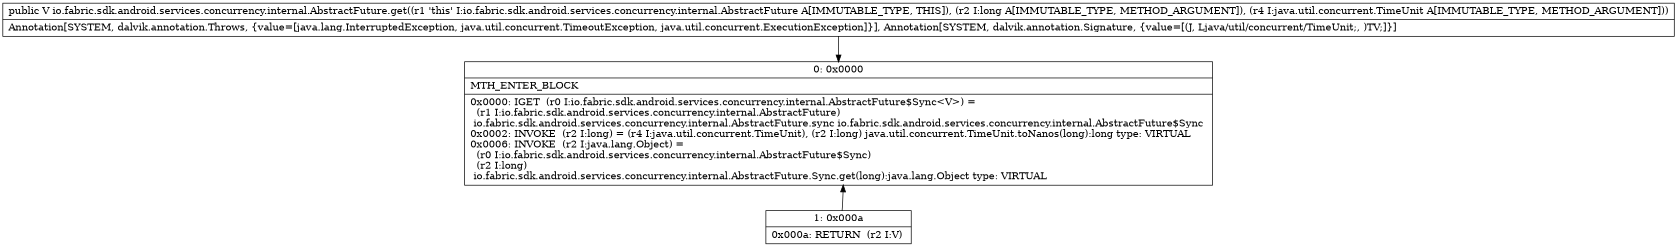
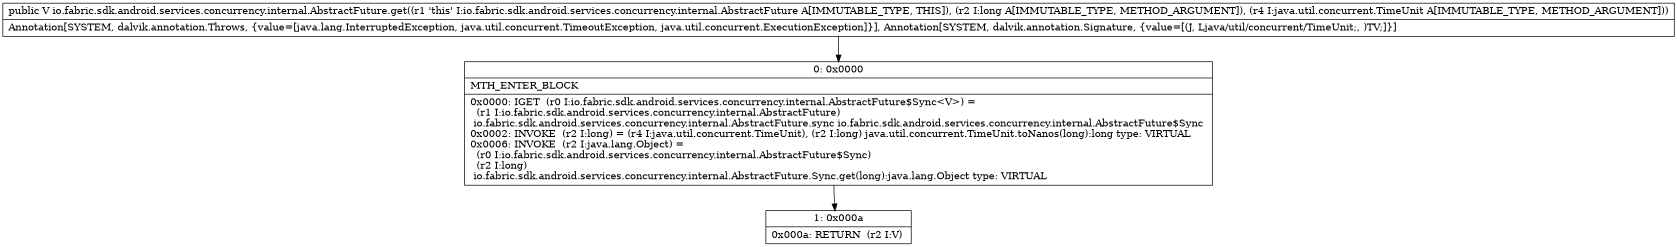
(843, 201) -> (834, 194)
